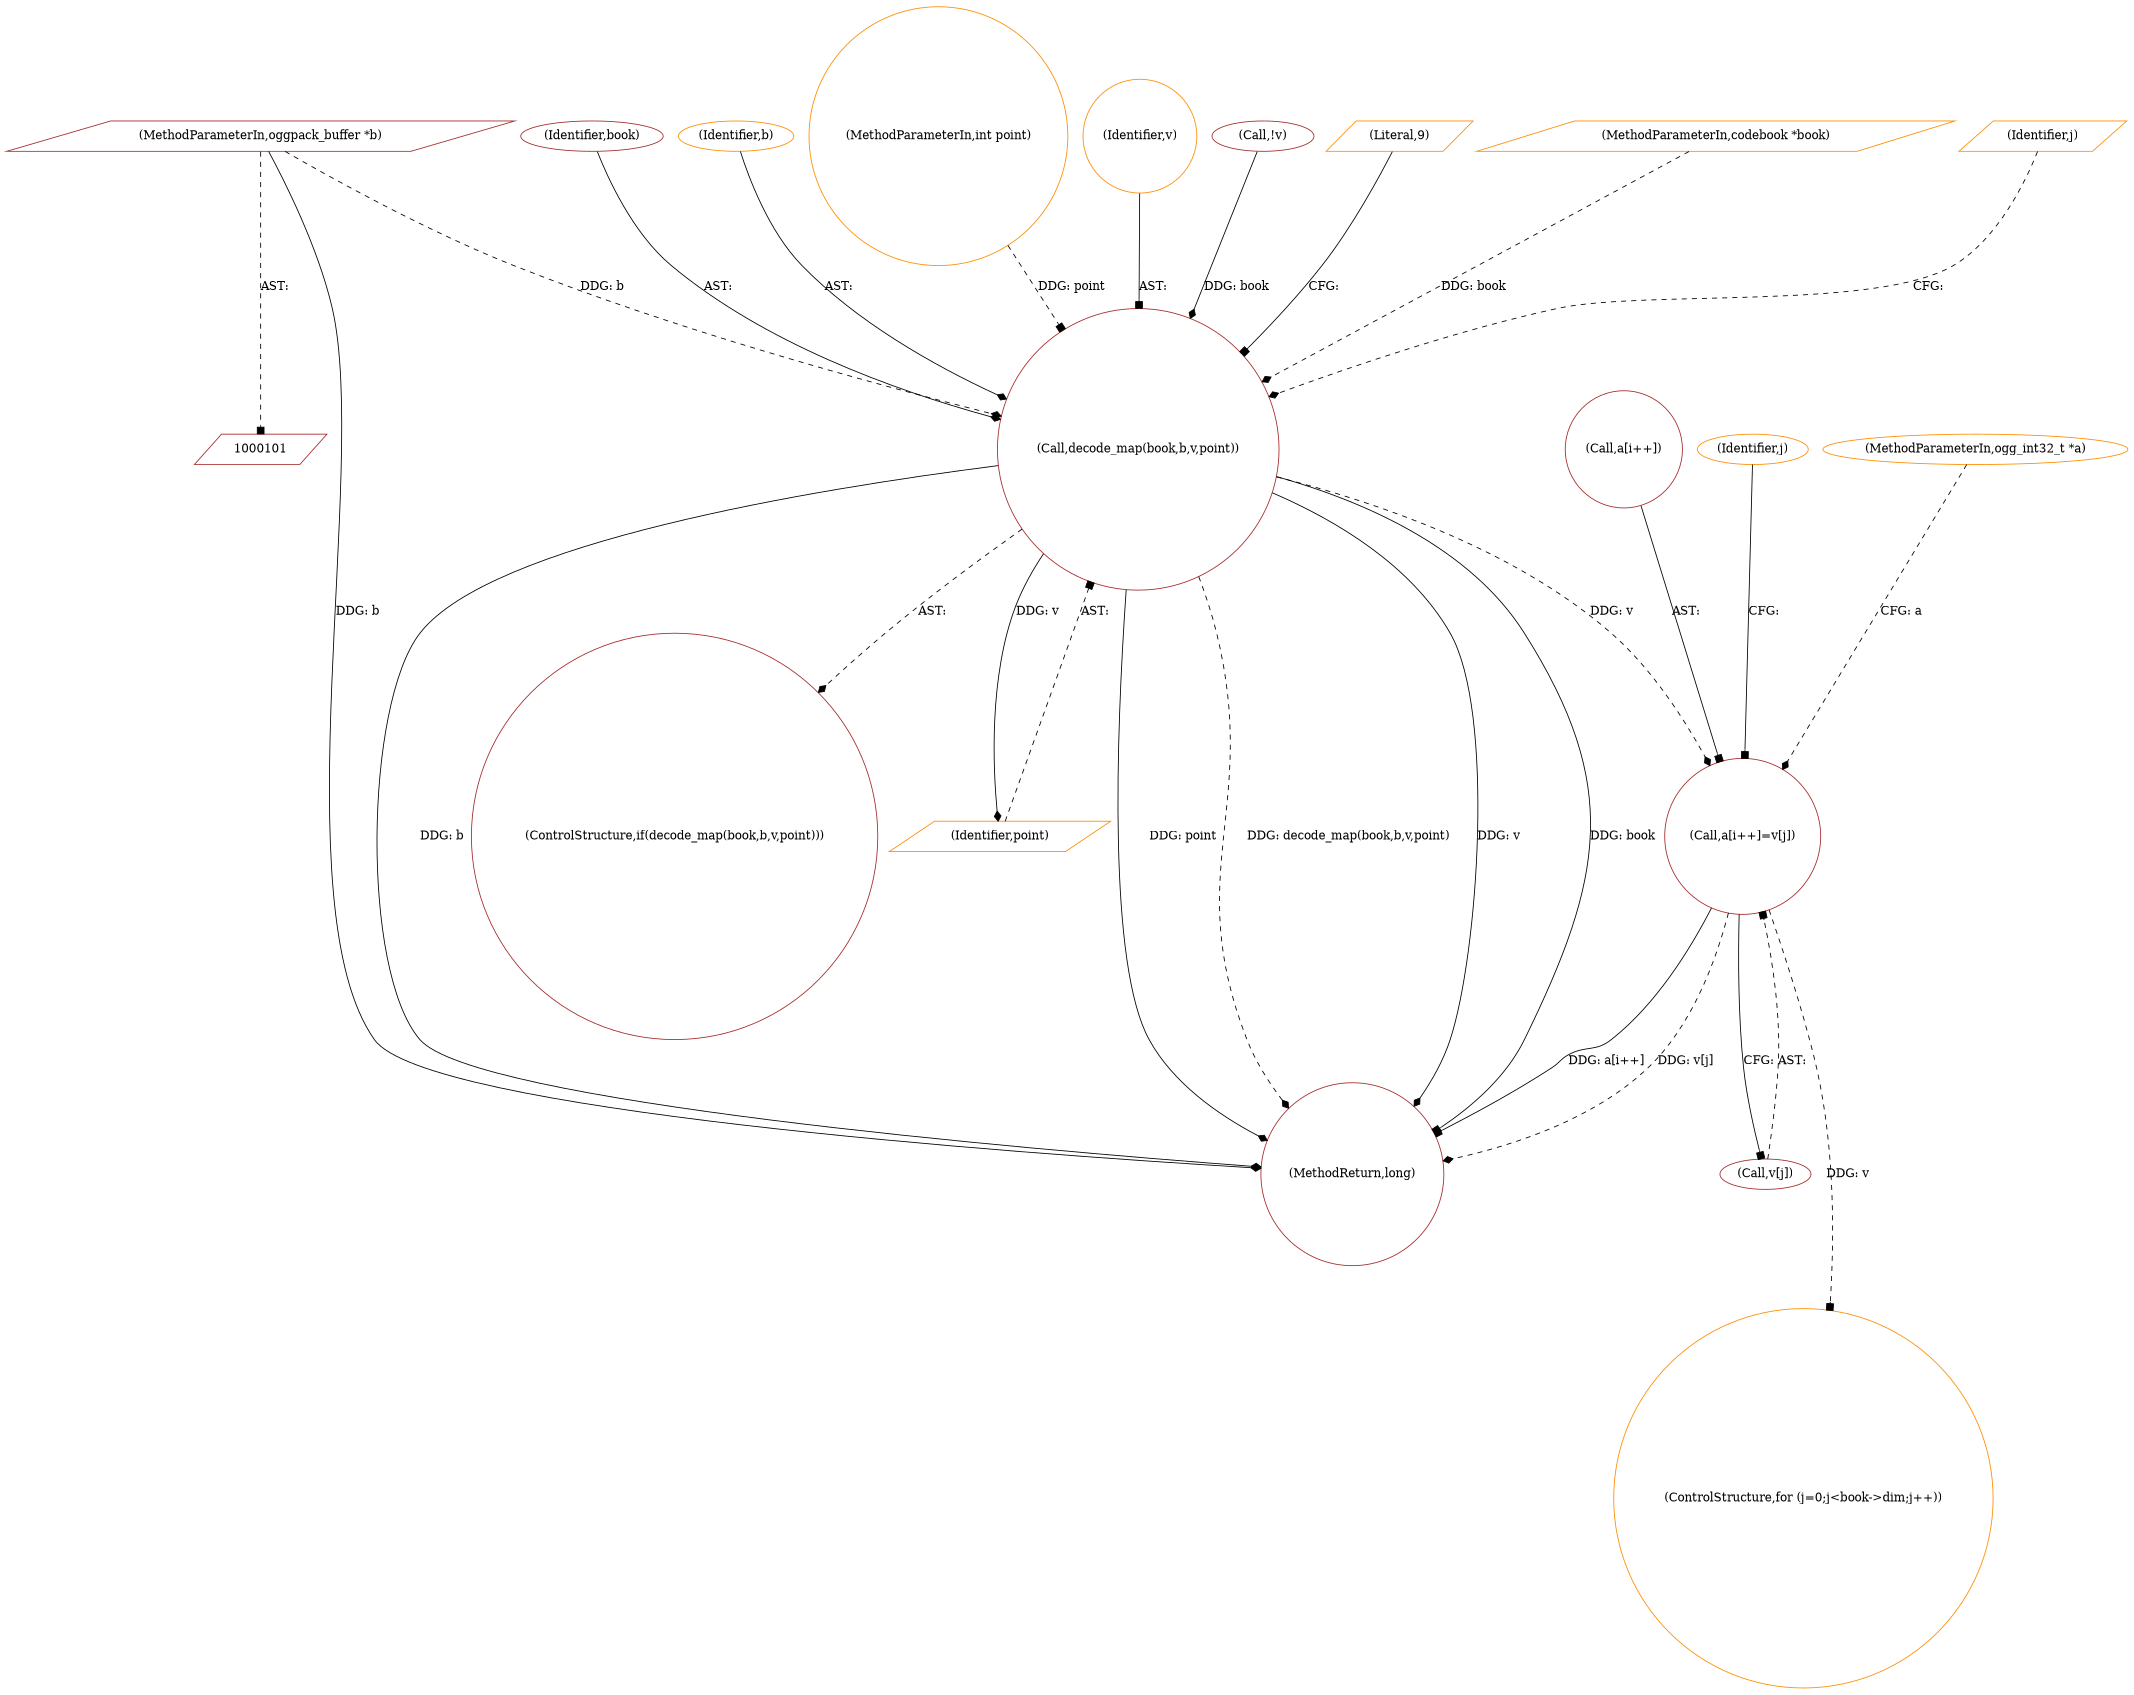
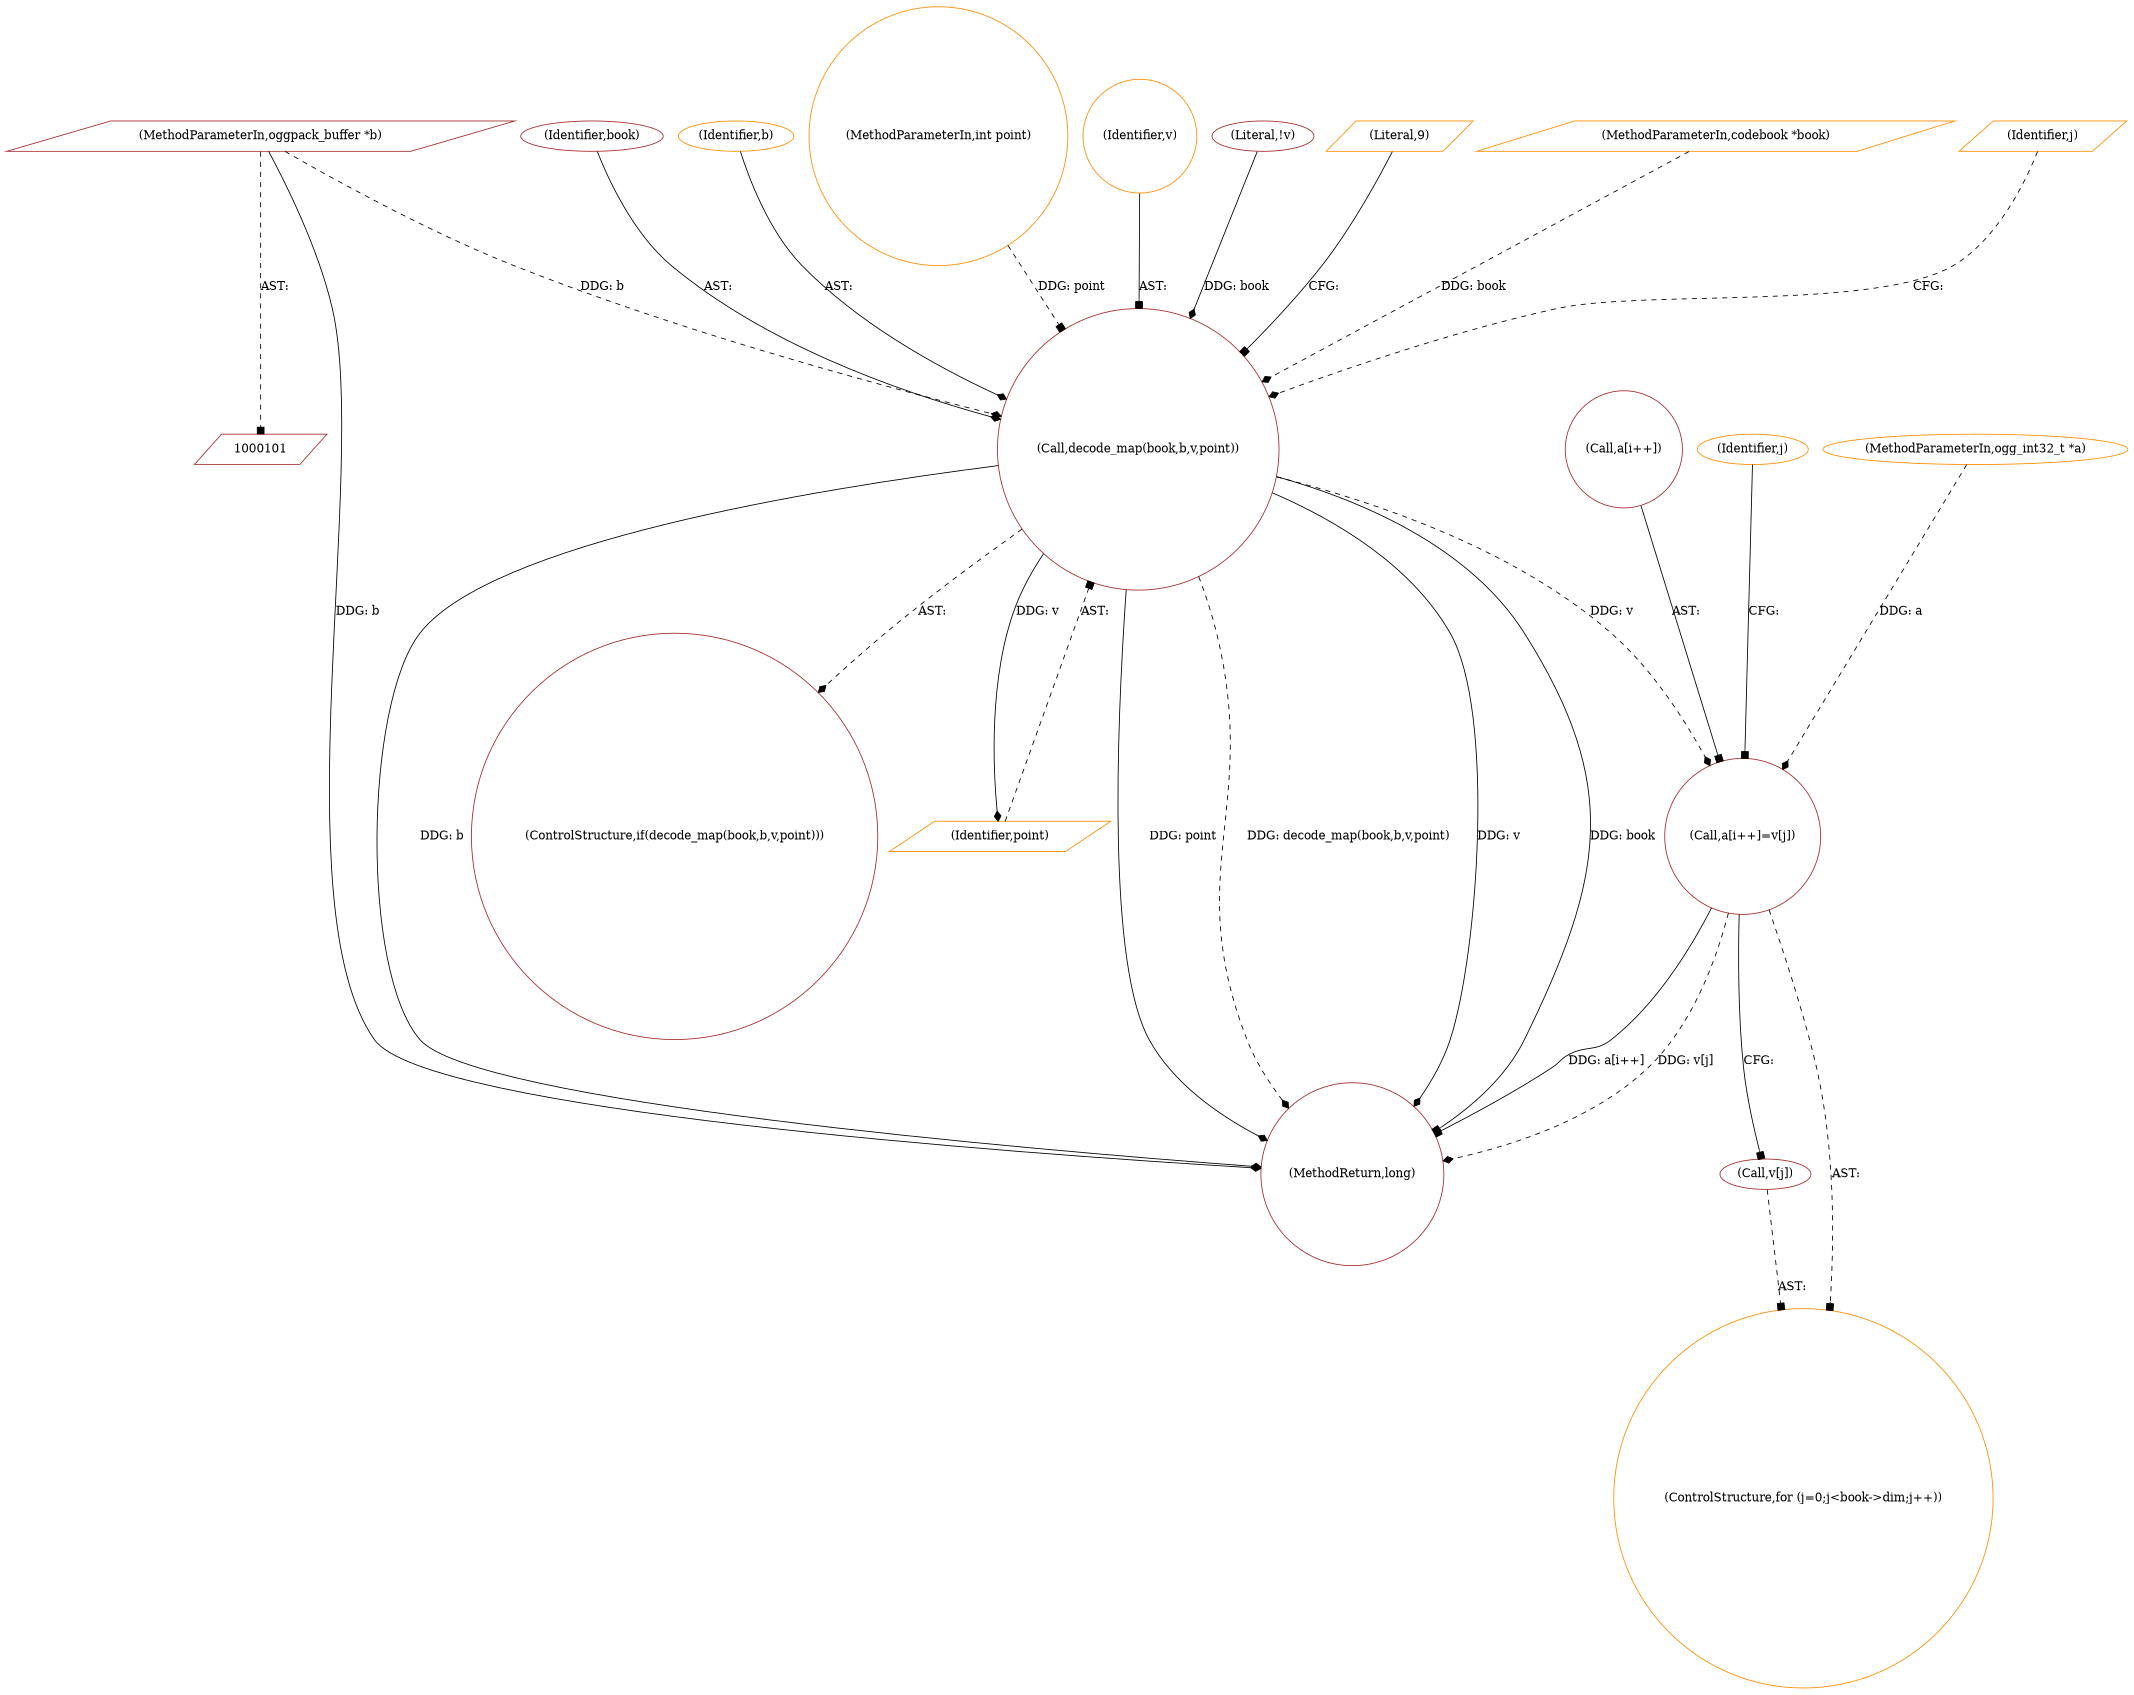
(1263, 136) -> (1263, 136)
(1901, 612) -> (1901, 612)
(1779, 1039) -> (1774, 1246)
(1848, 1174) -> (1848, 1174)
